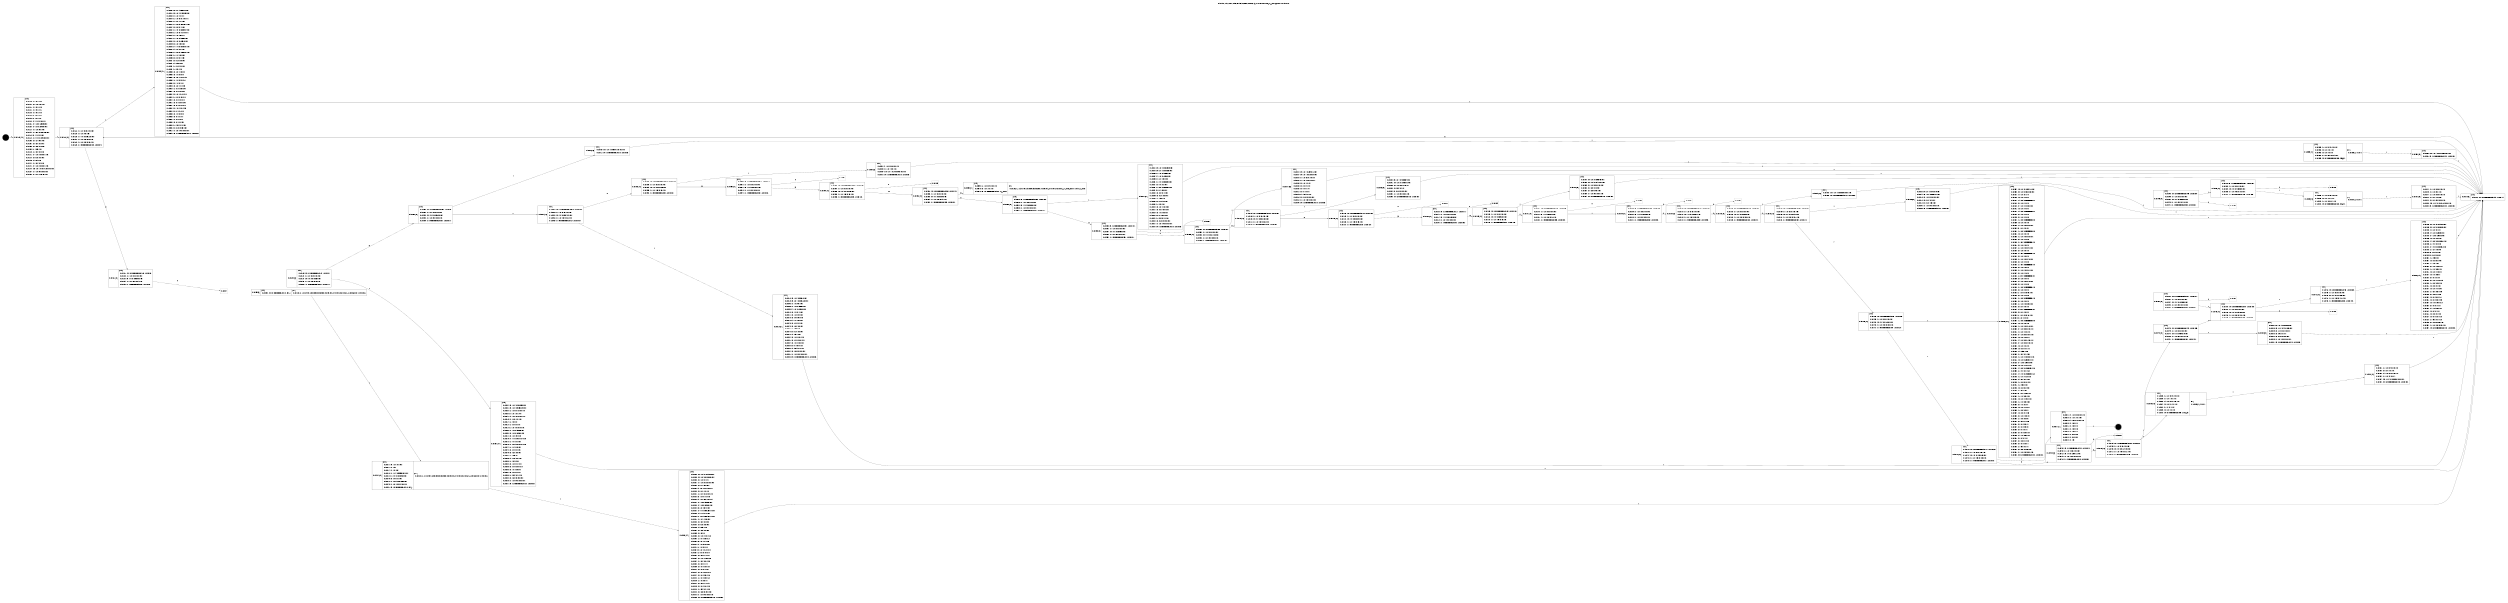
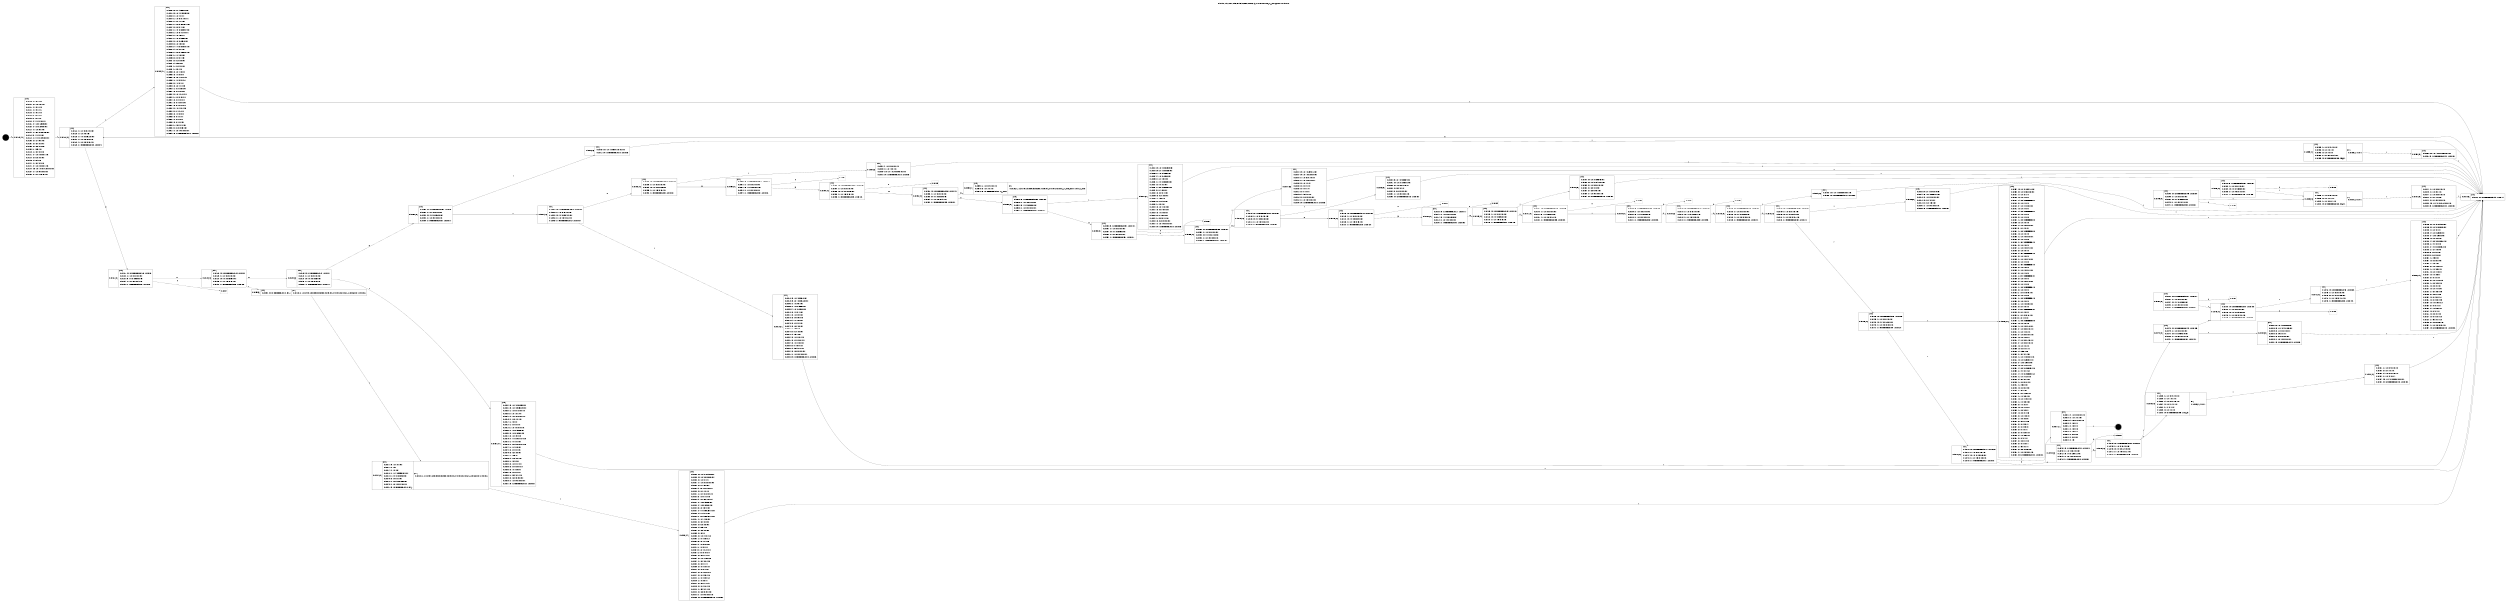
(2204, 194) -> (2251, 200)
none -> (224, 278)
